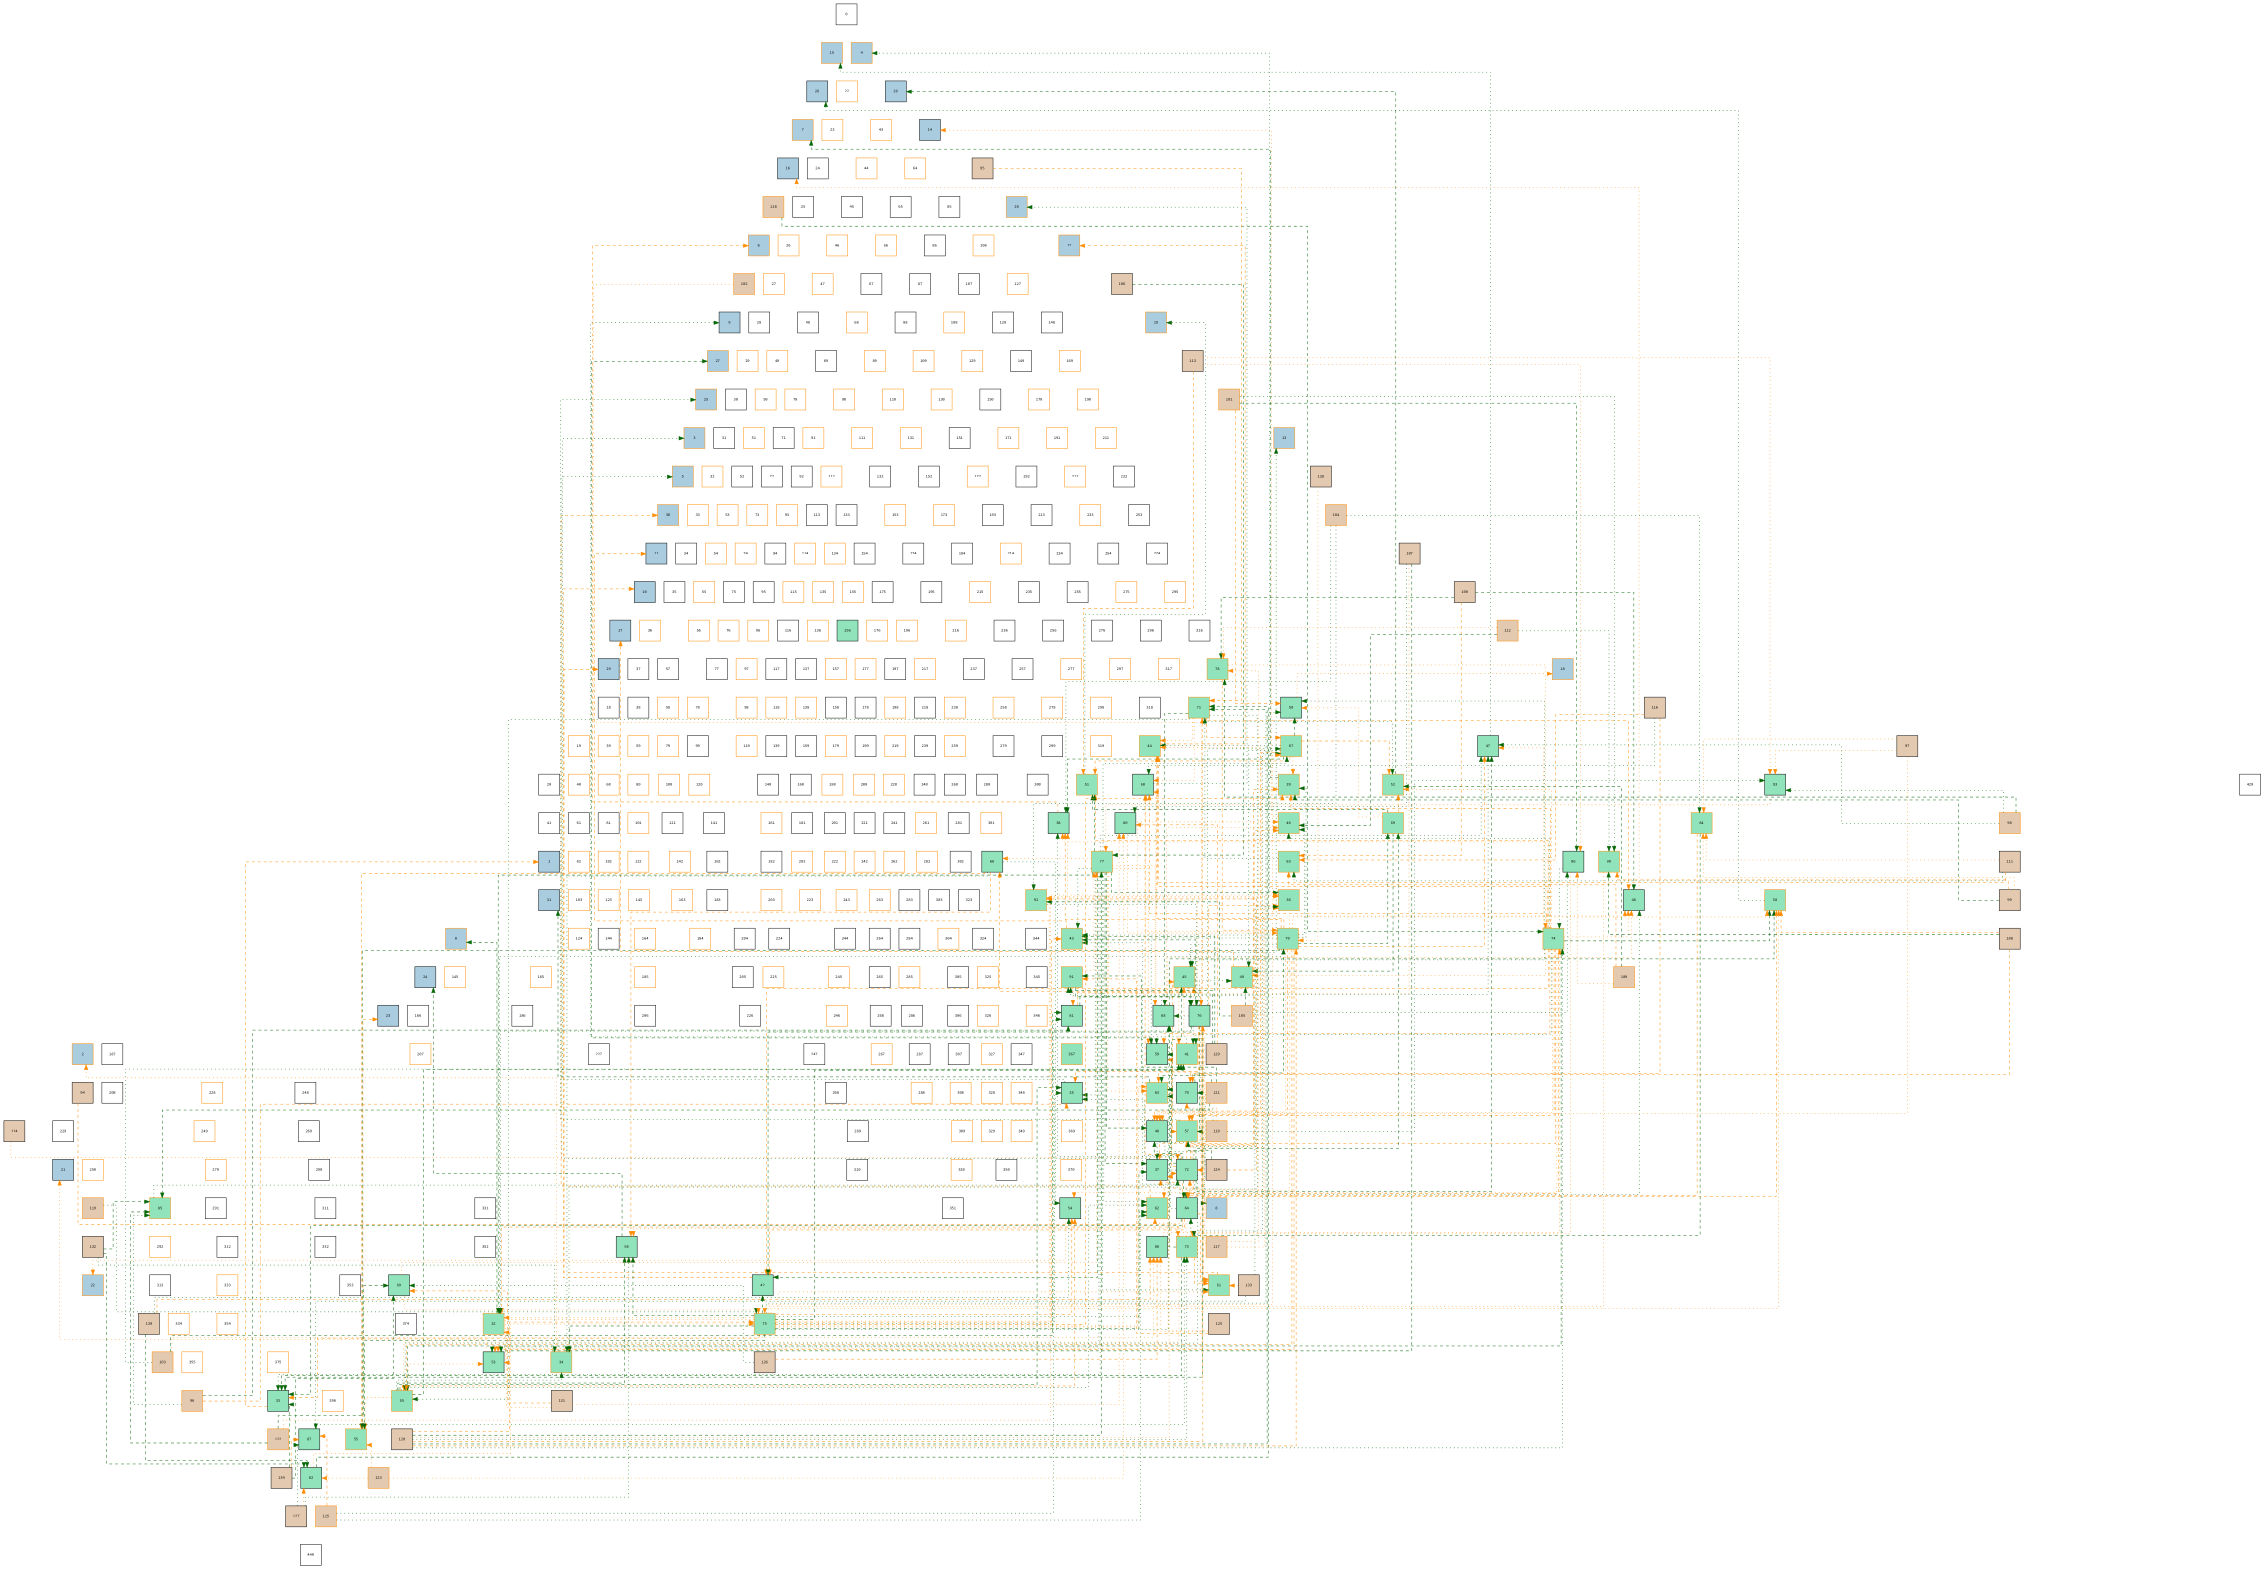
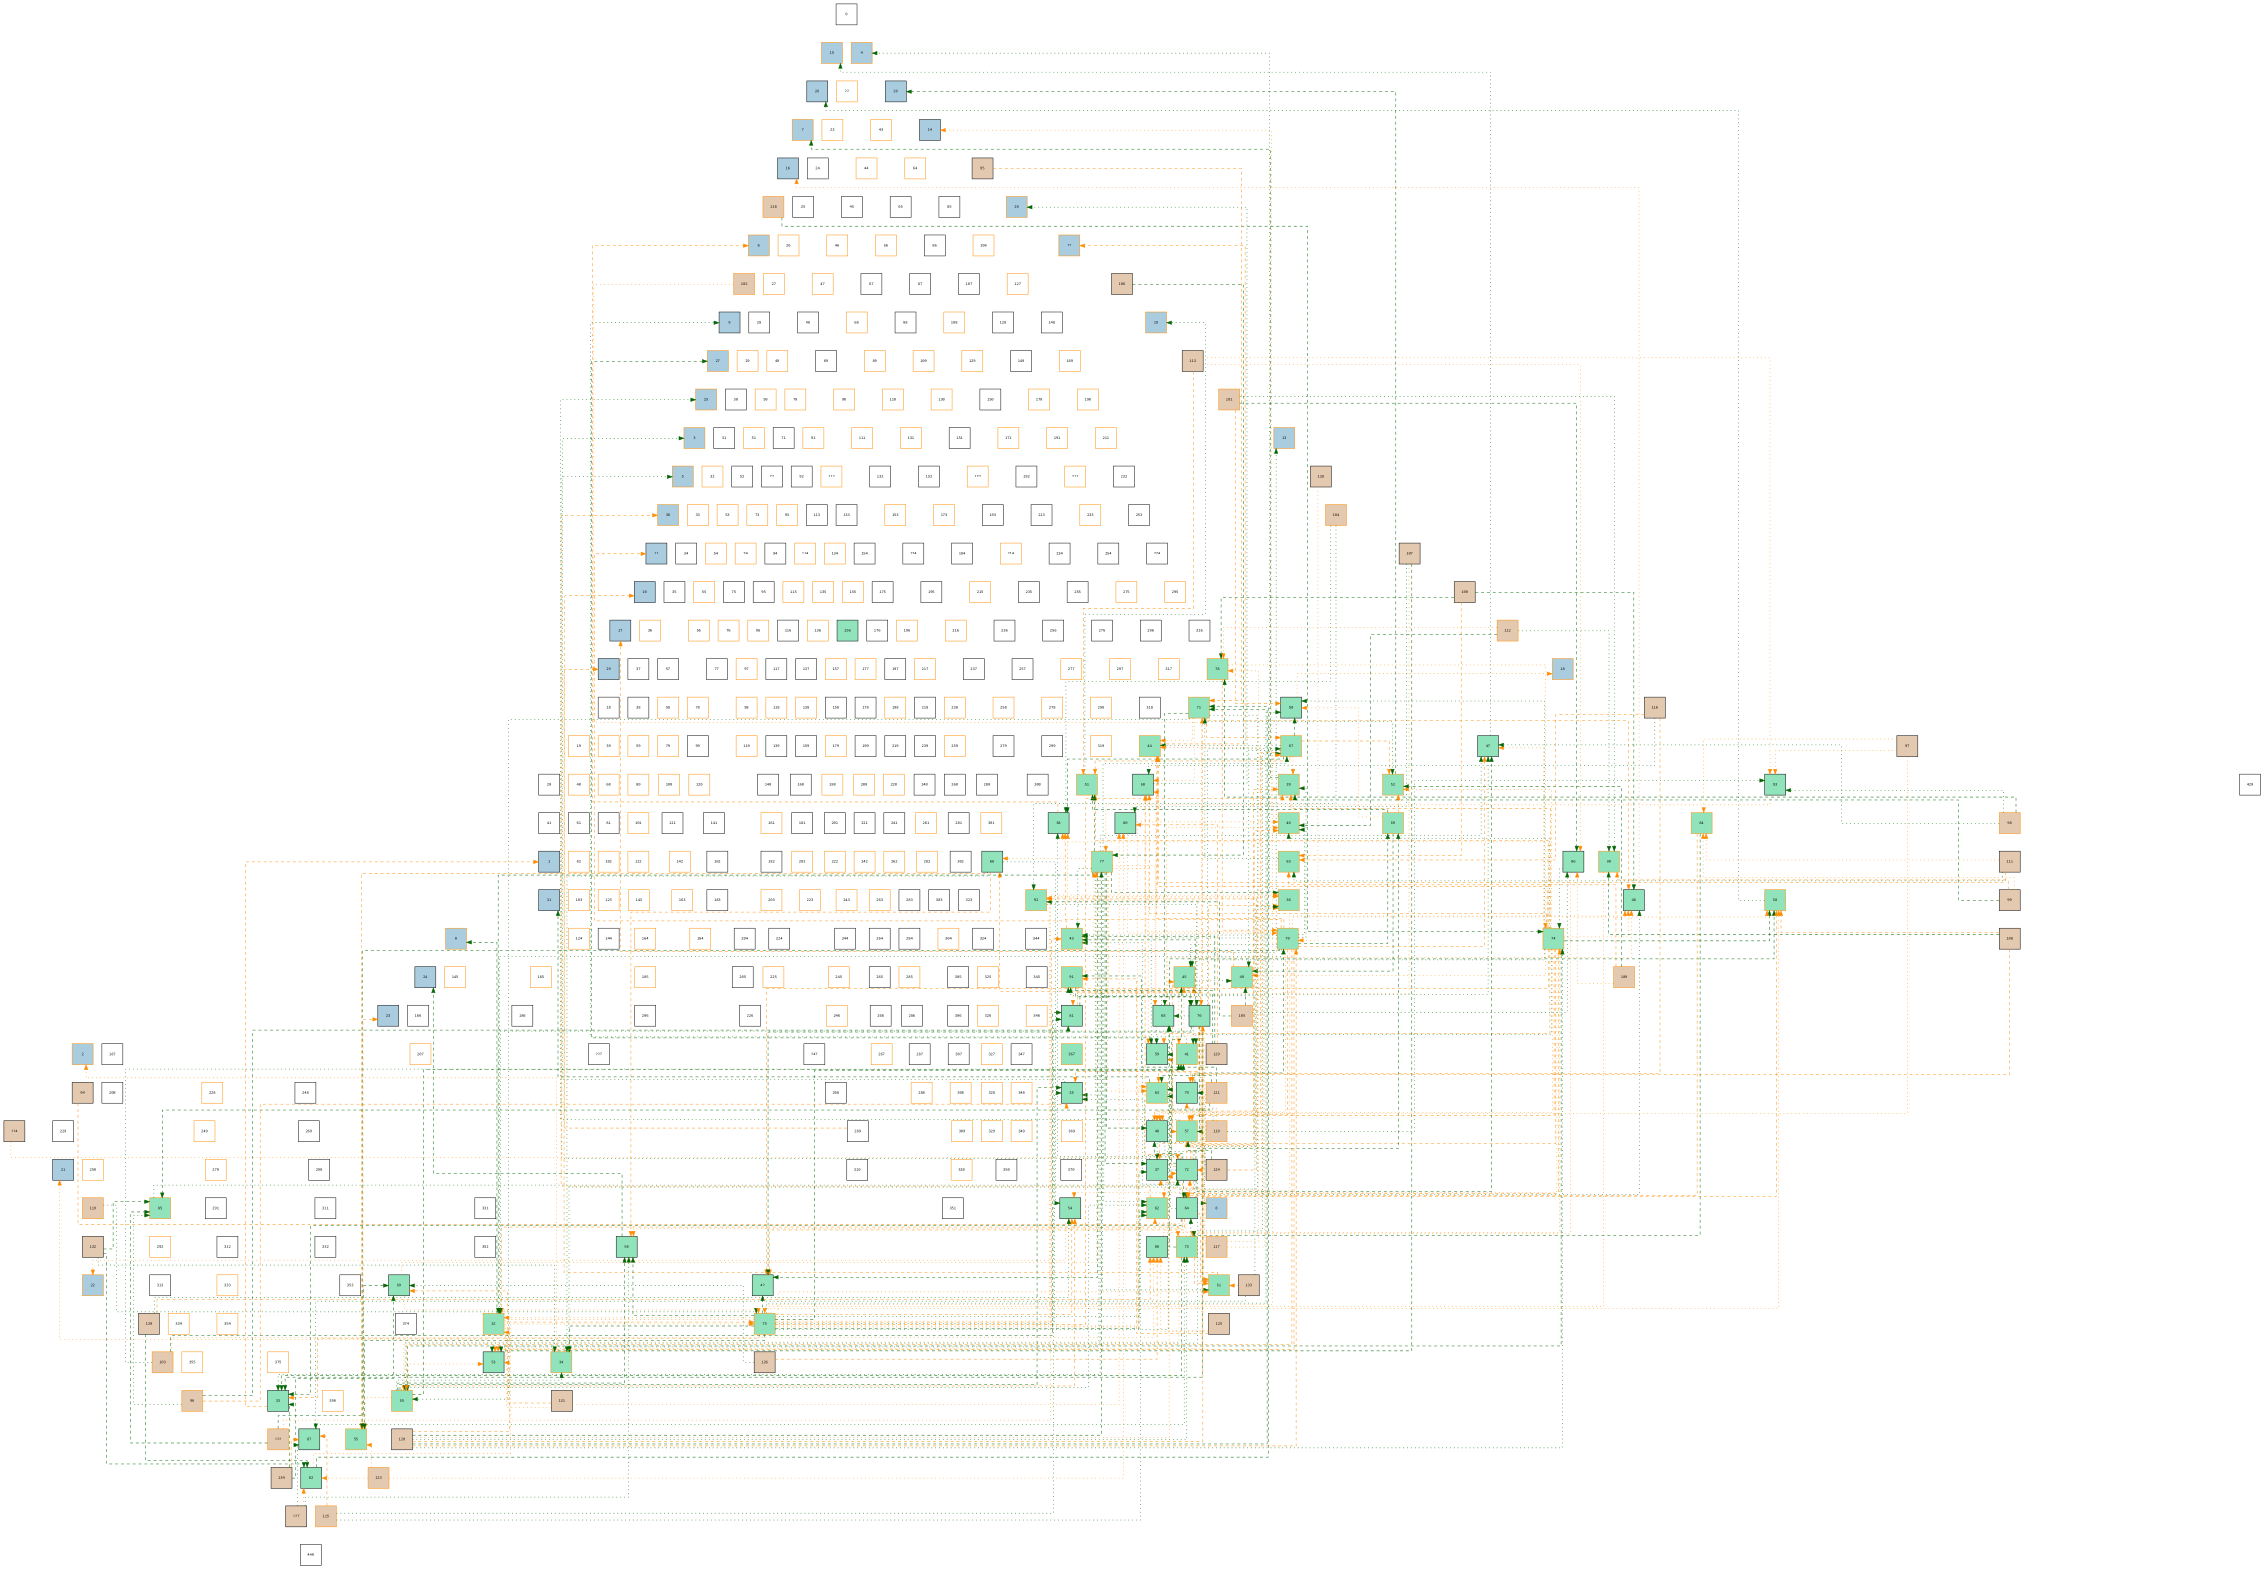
(1669, 515) -> none
(877, 631) -> (877, 631)
(895, 746) -> (895, 746)
(563, 995) -> (583, 1128)
(1071, 1170) -> (1071, 1170)
